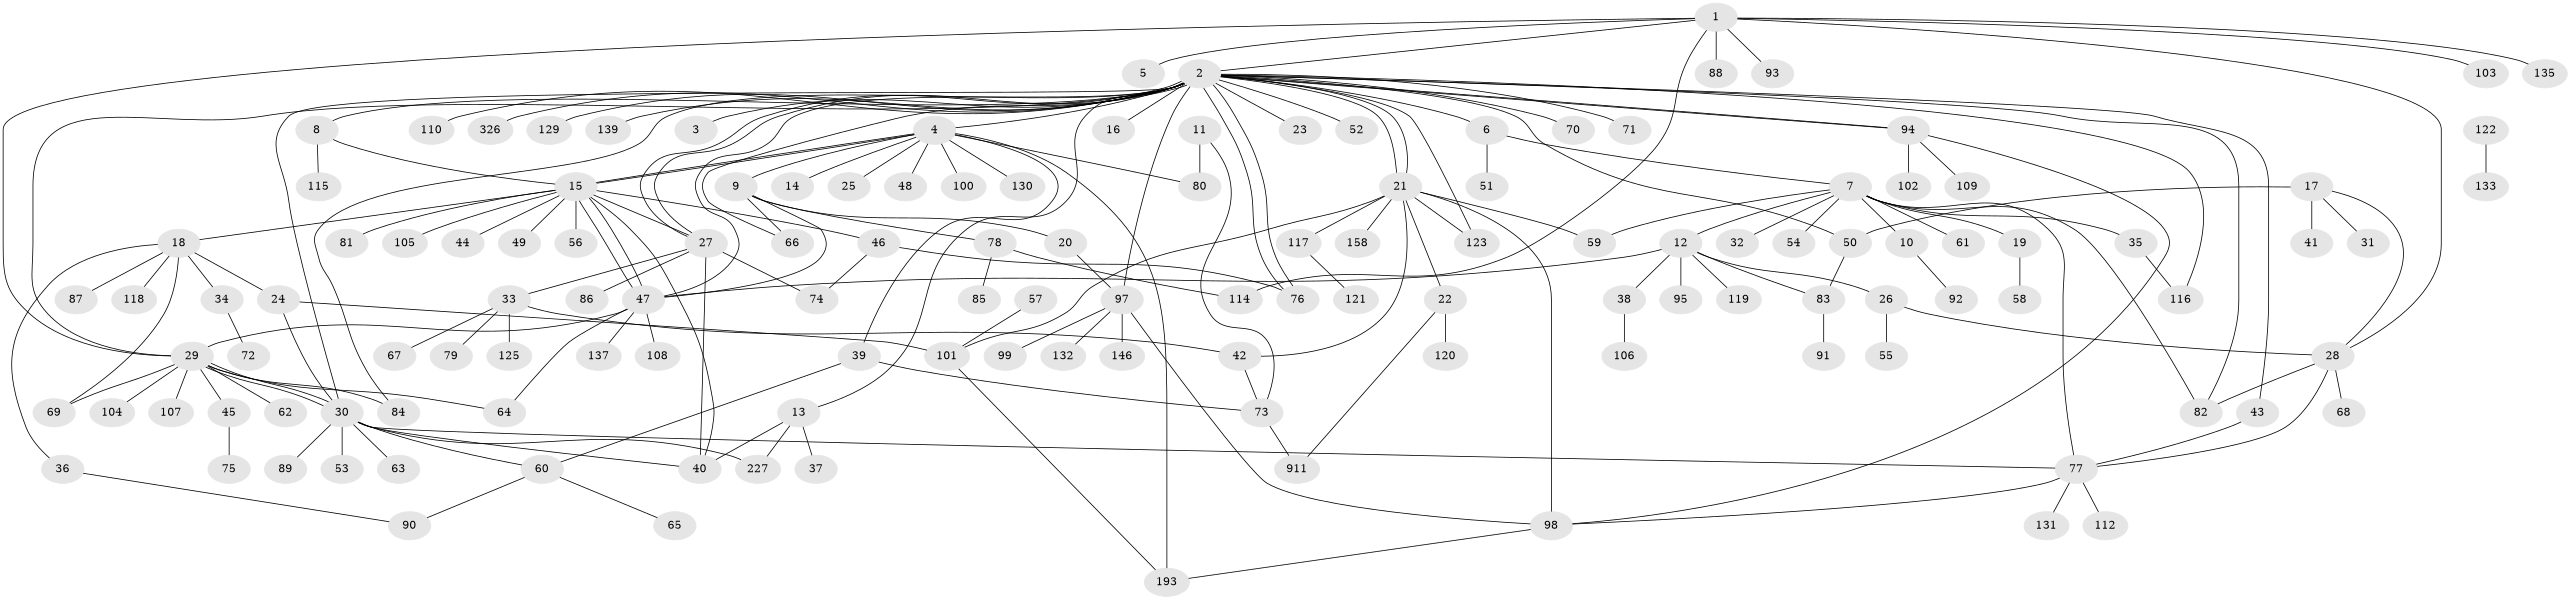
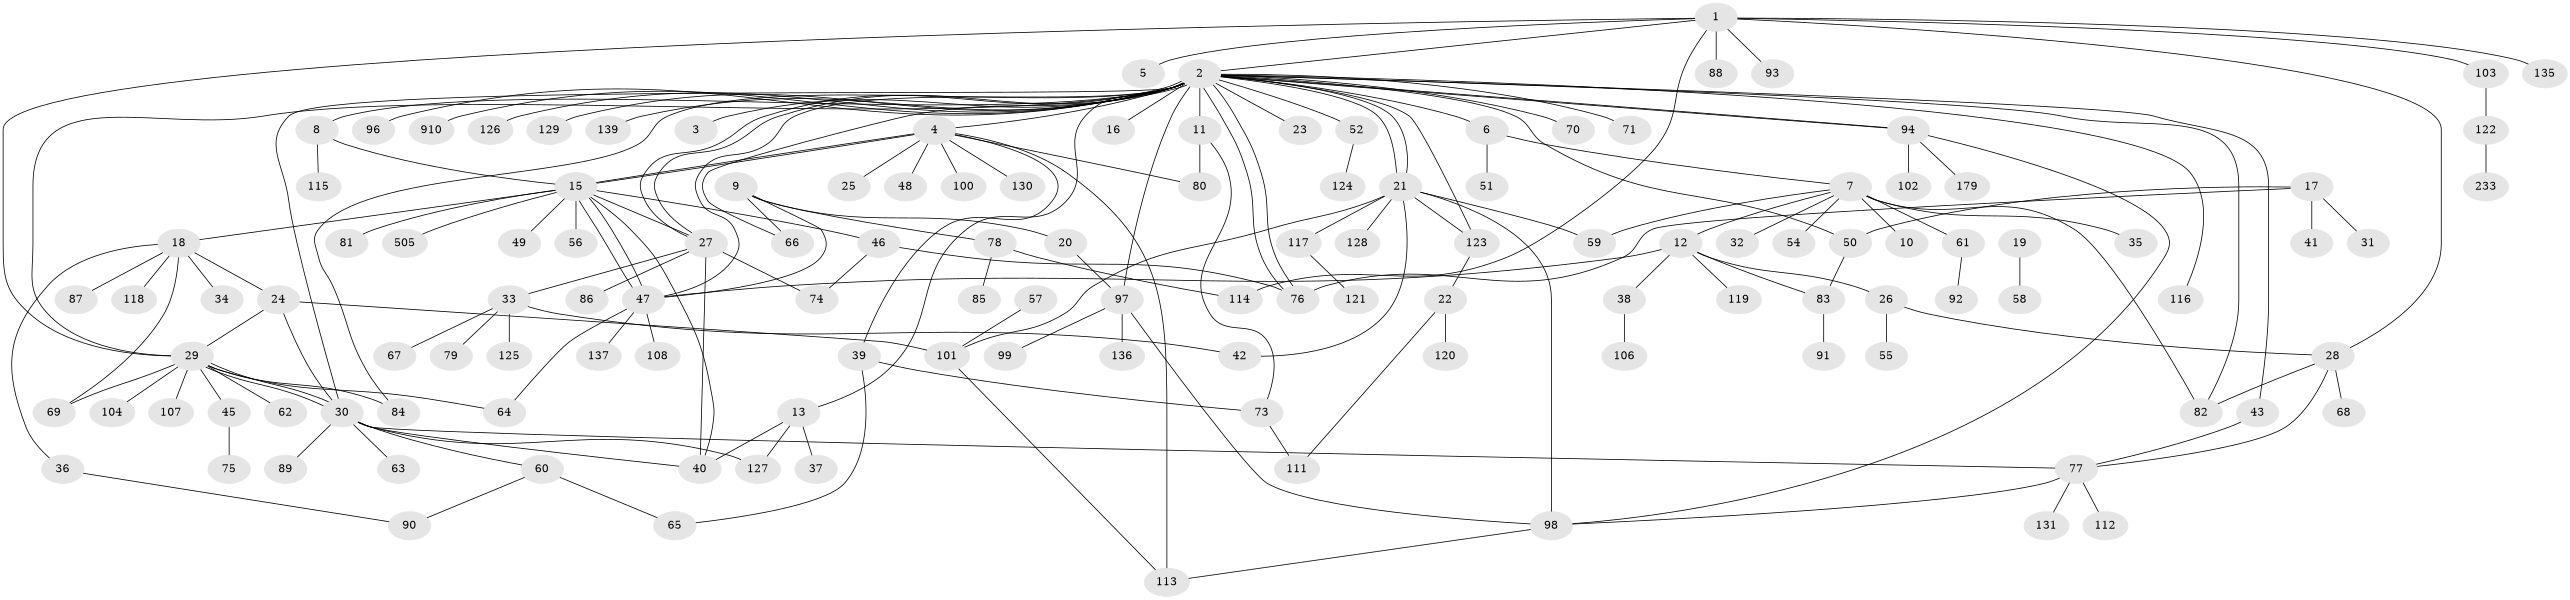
none -> (1200, 102)
none -> (2486, 102)
none -> (374, 130)
(432, 130) -> (432, 130)
(490, 130) -> (490, 130)
(832, 153) -> none
(793, 187) -> none
none -> (1343, 187)
(1967, 187) -> (1967, 187)
(2486, 187) -> (2486, 187)
(1960, 220) -> none
(405, 243) -> (405, 243)
(463, 243) -> none
(1358, 243) -> (1358, 243)
(1423, 243) -> (1465, 265)
(2060, 246) -> none
(2403, 258) -> (1843, 212)
(1932, 272) -> (1960, 271)
(2159, 272) -> none
(1681, 300) -> none
(418, 328) -> (235, 328)
(249, 356) -> none
(1063, 356) -> none
(1122, 356) -> (1122, 356)
(1251, 385) -> none
(708, 410) -> (829, 494)
(342, 469) -> none
(758, 469) -> (758, 469)
(1297, 469) -> (1297, 469)
(1167, 582) -> (1167, 582)
